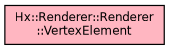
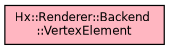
(85, 25) -> (85, 25)
